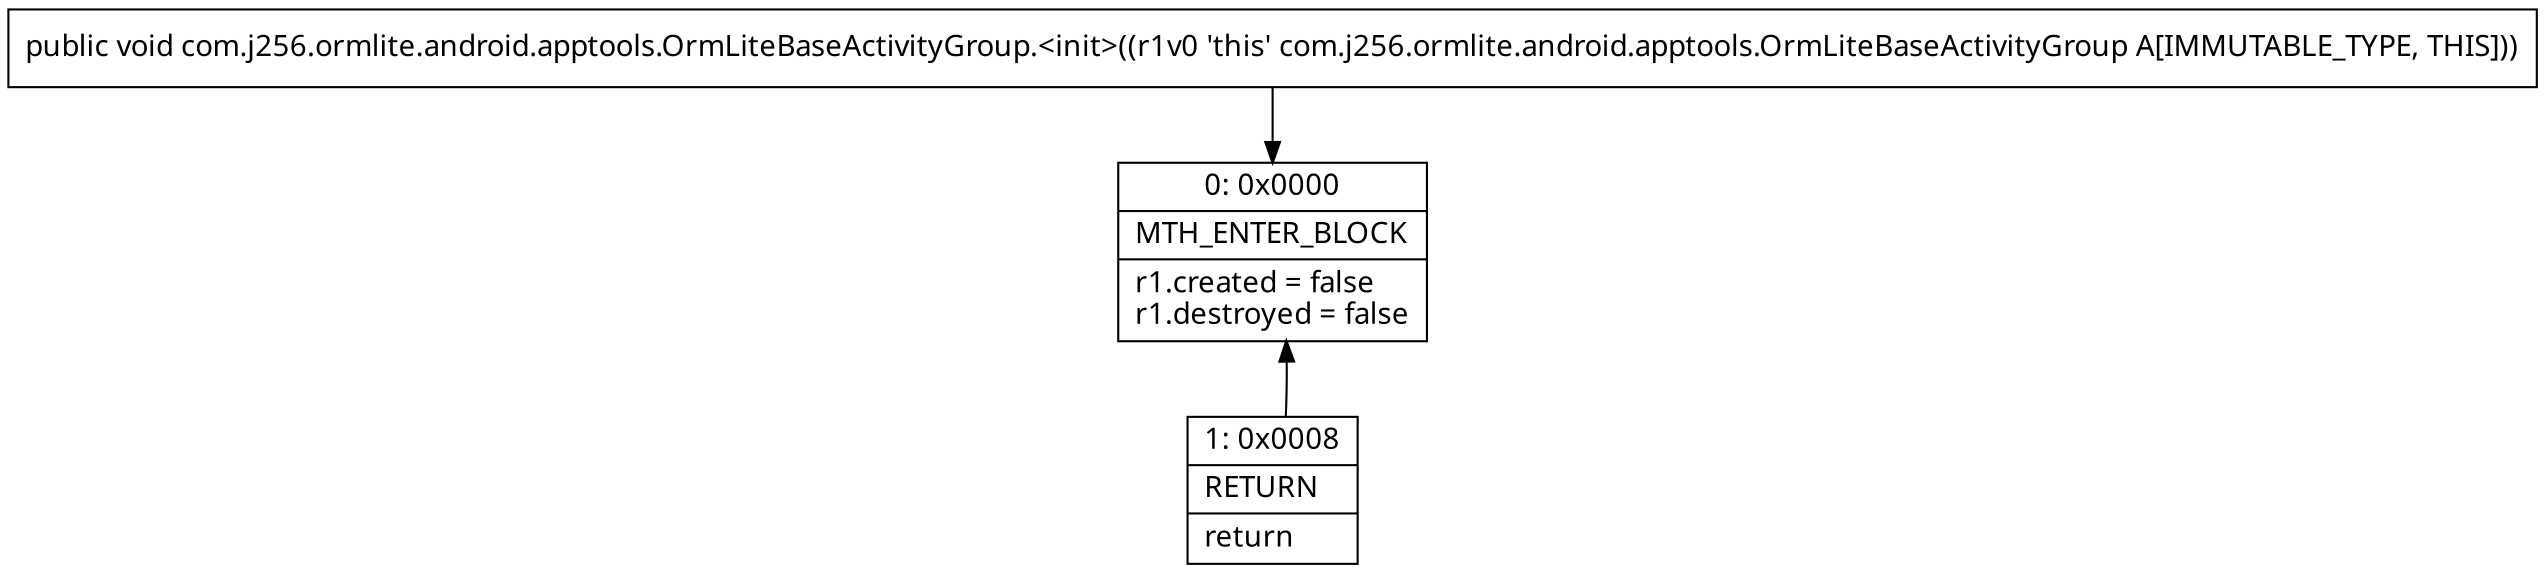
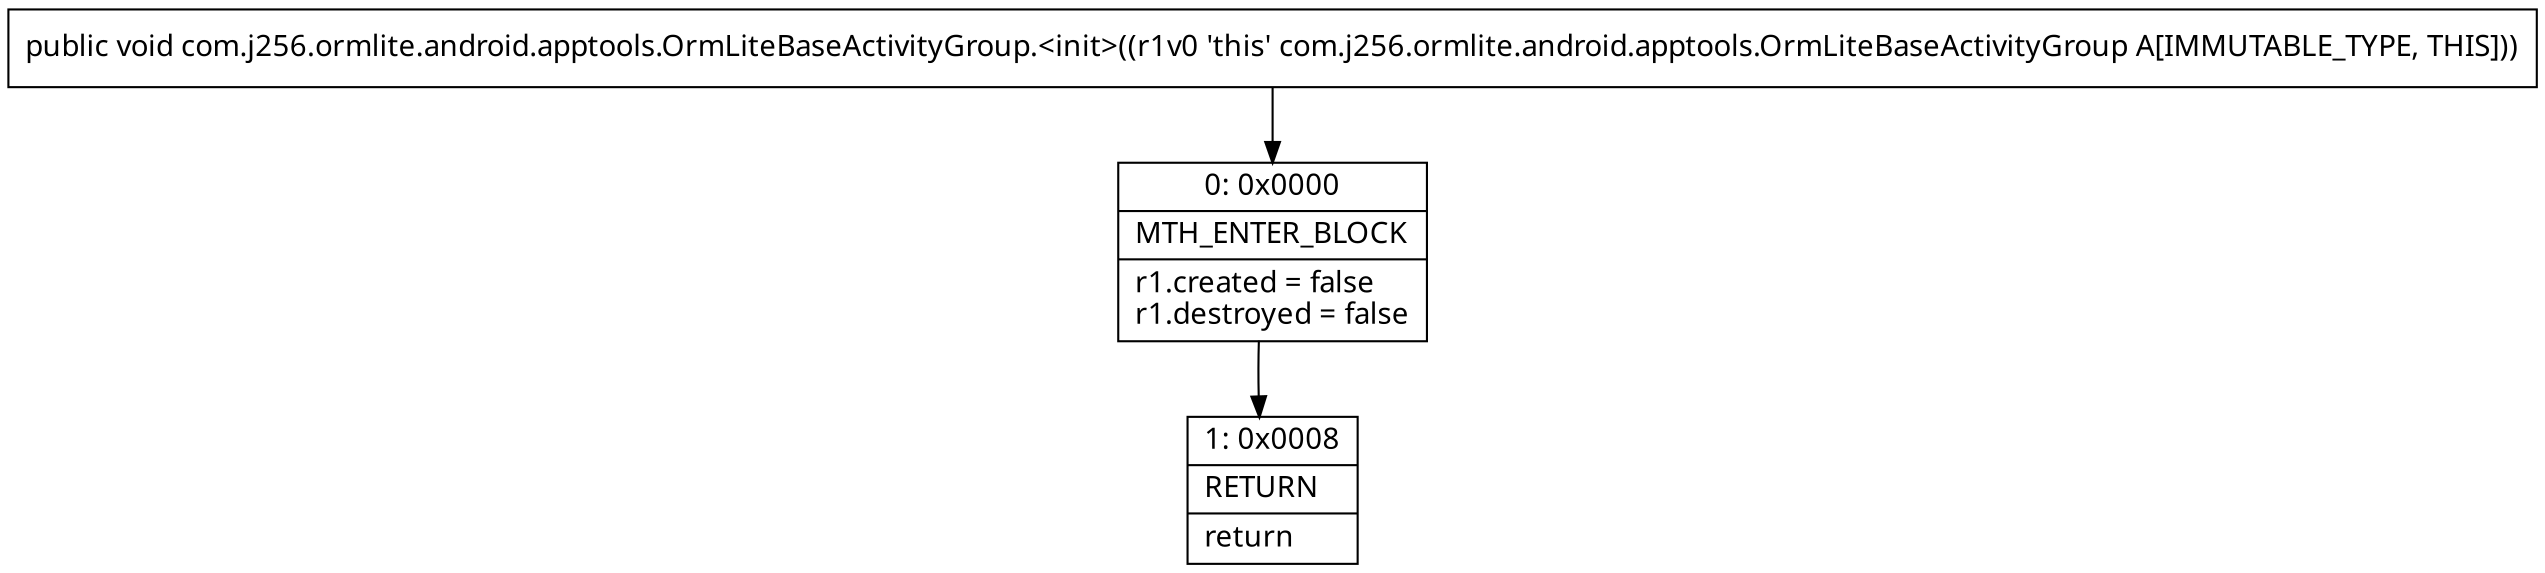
(1287, 390) -> (1258, 368)
